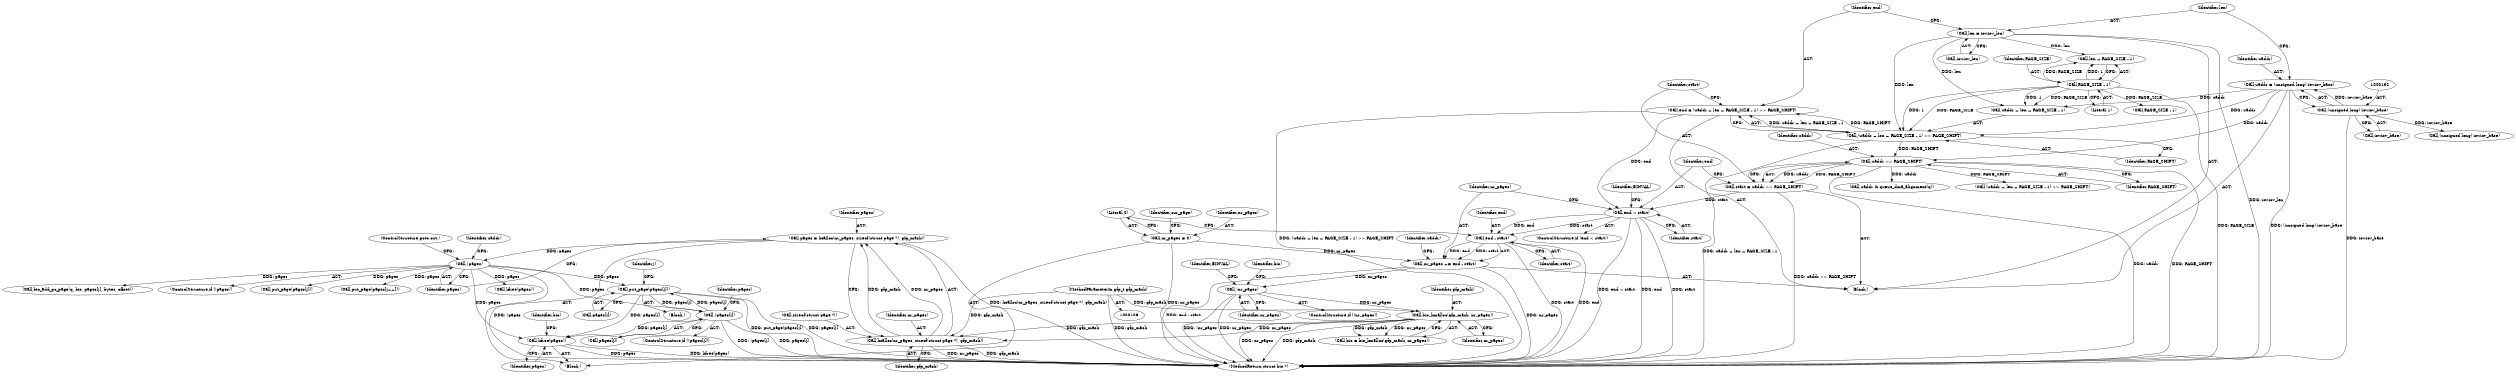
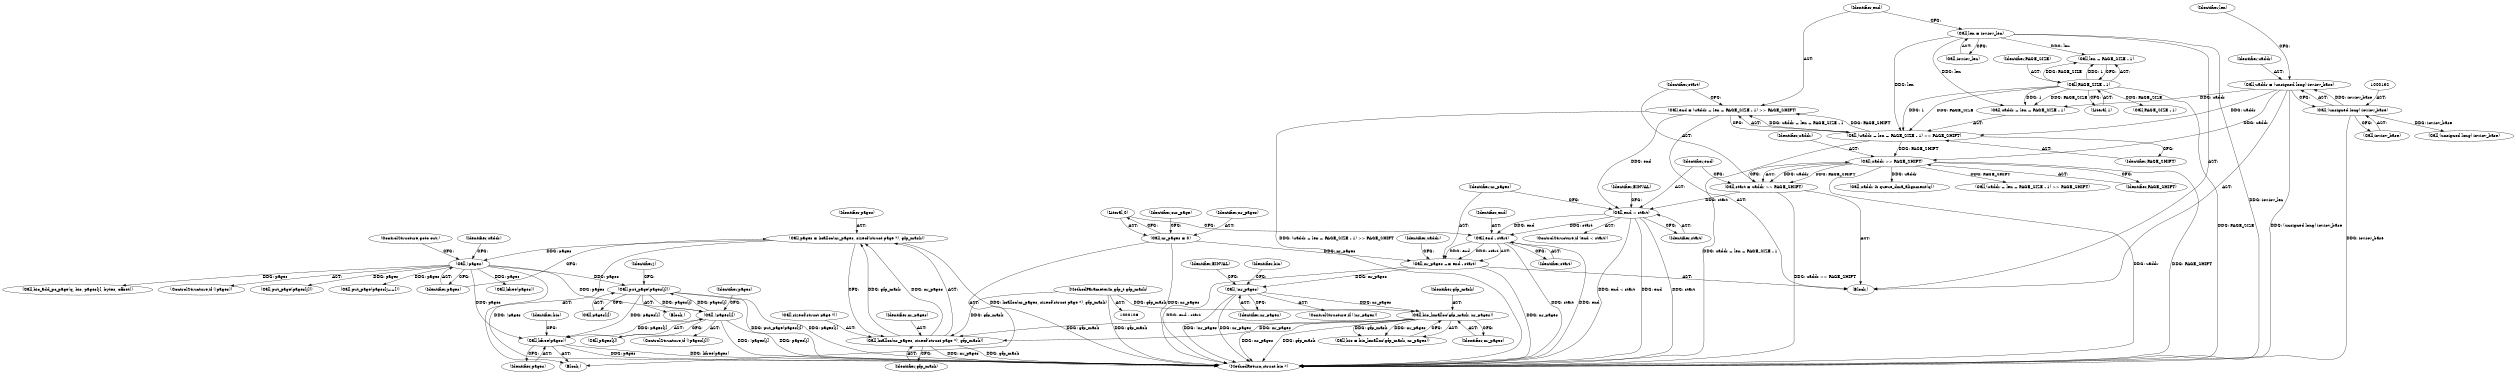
(2101, 20) -> none
